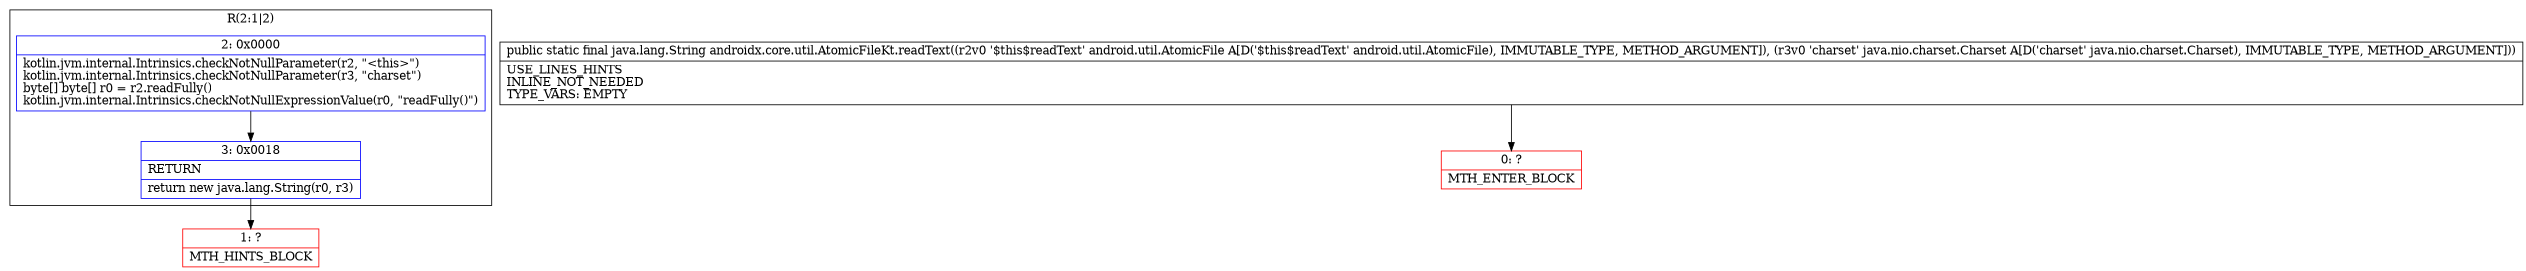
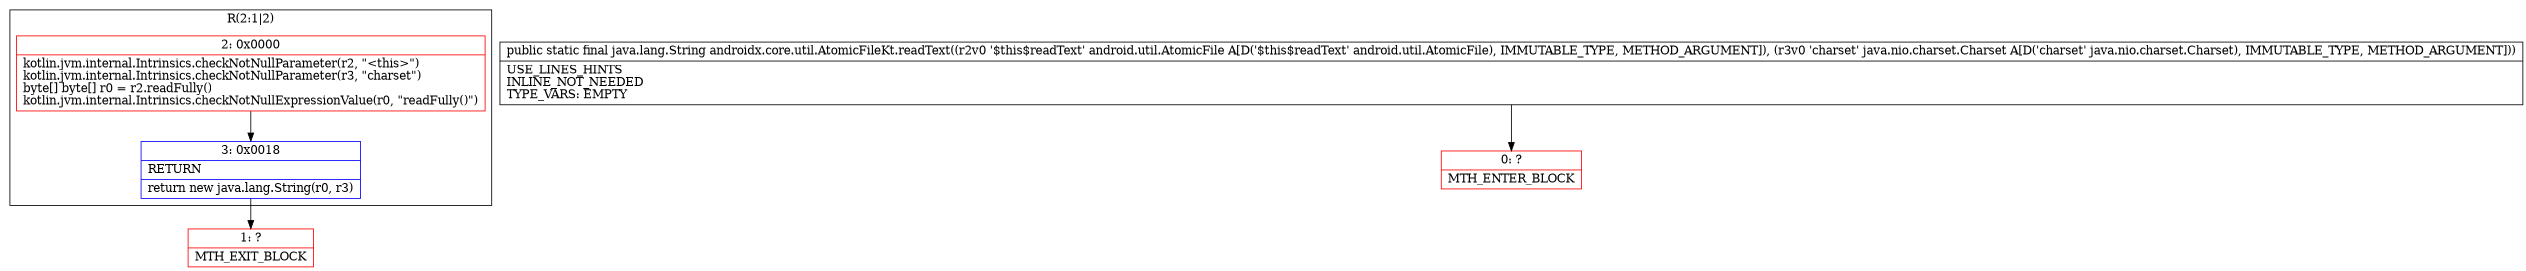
(251, 73) -> (251, 73)
(251, 257) -> (251, 257)
